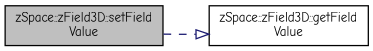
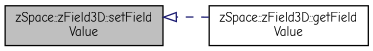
(180, 34) -> (193, 17)
